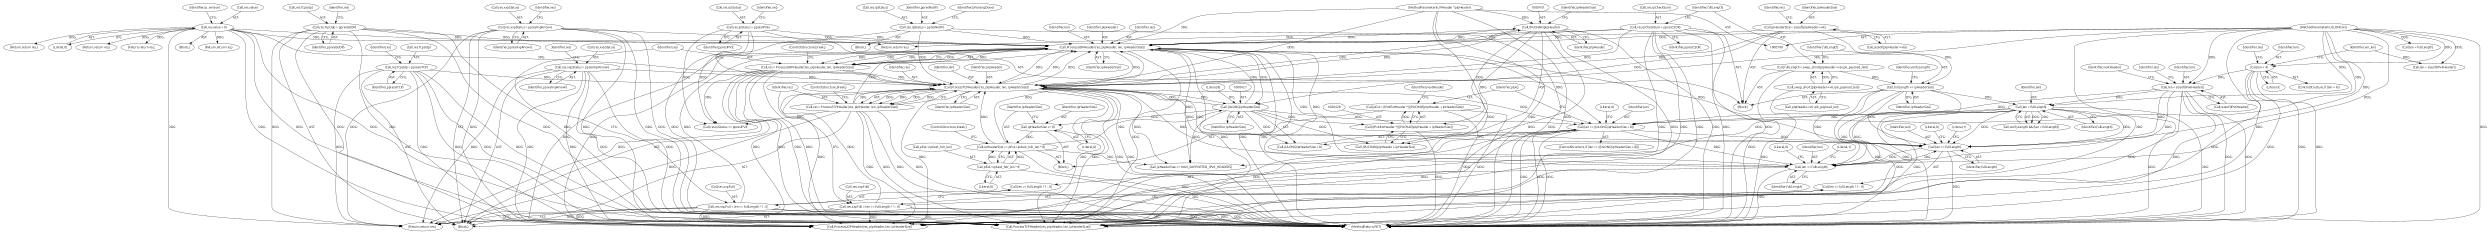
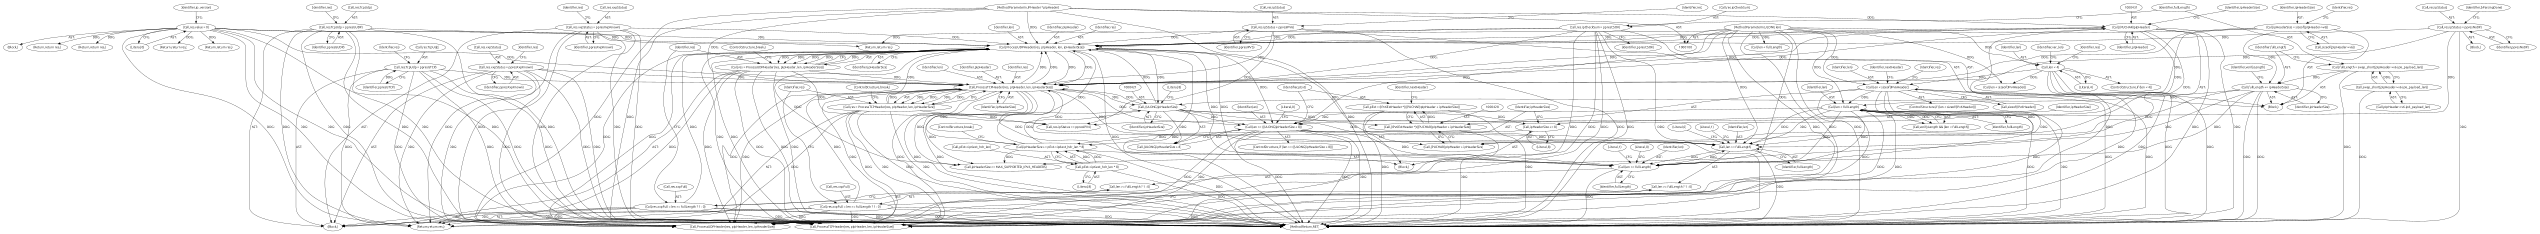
(247, 8) -> none
none -> (2498, 34)
(2397, 57) -> (2029, 76)
(393, 77) -> (390, 77)
none -> (1943, 107)
(2002, 107) -> (1694, 107)
